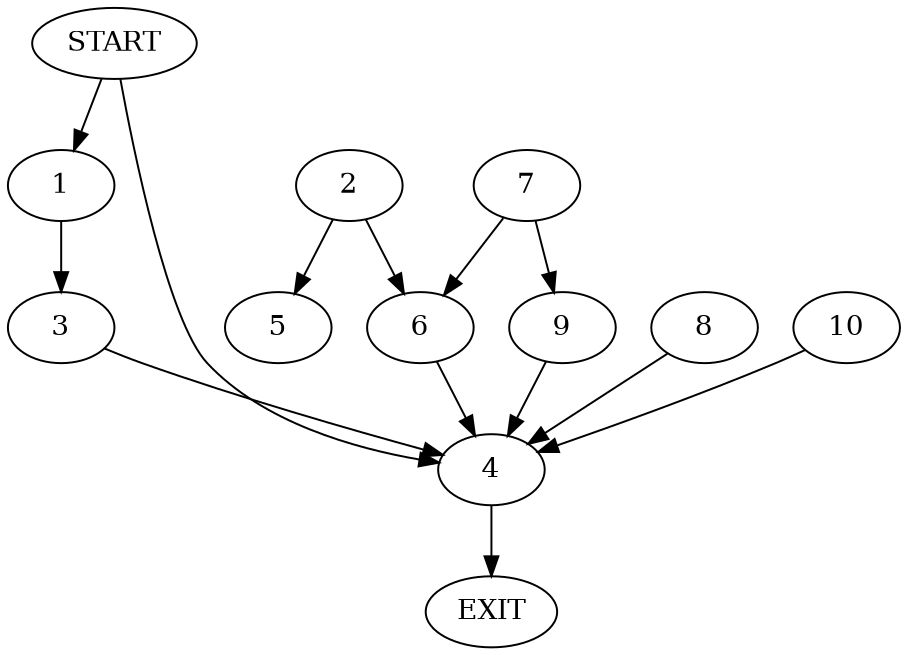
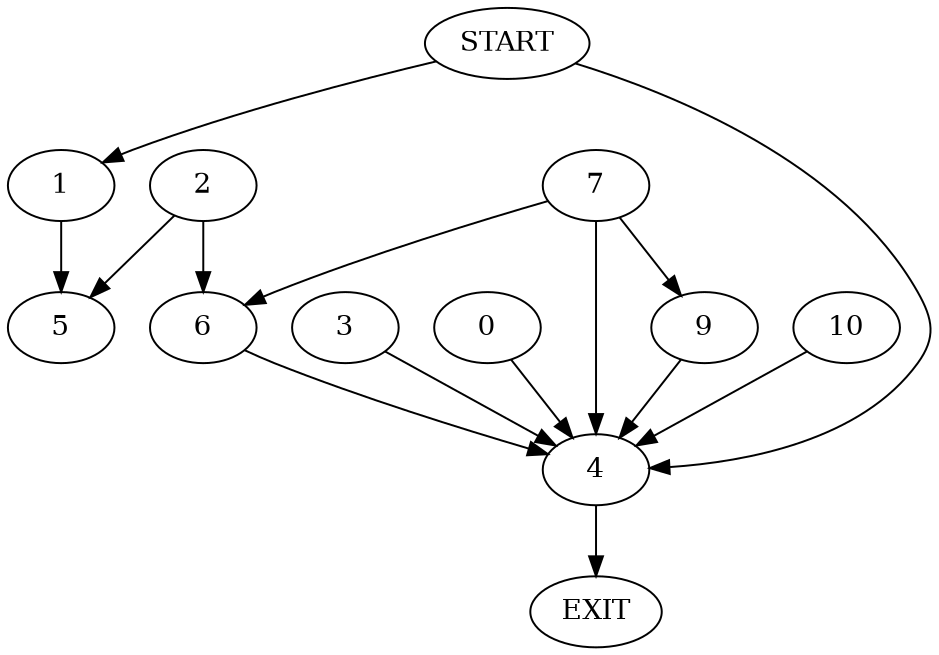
(61, 247) -> (61, 247)
none -> (596, 317)
(705, 328) -> (487, 328)
